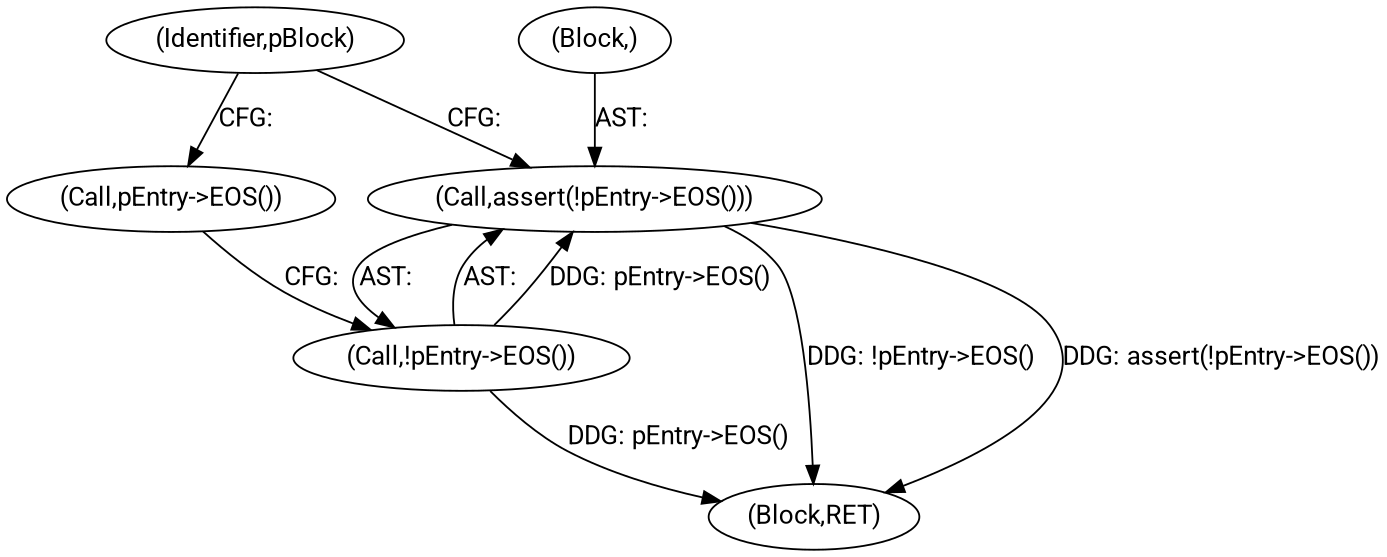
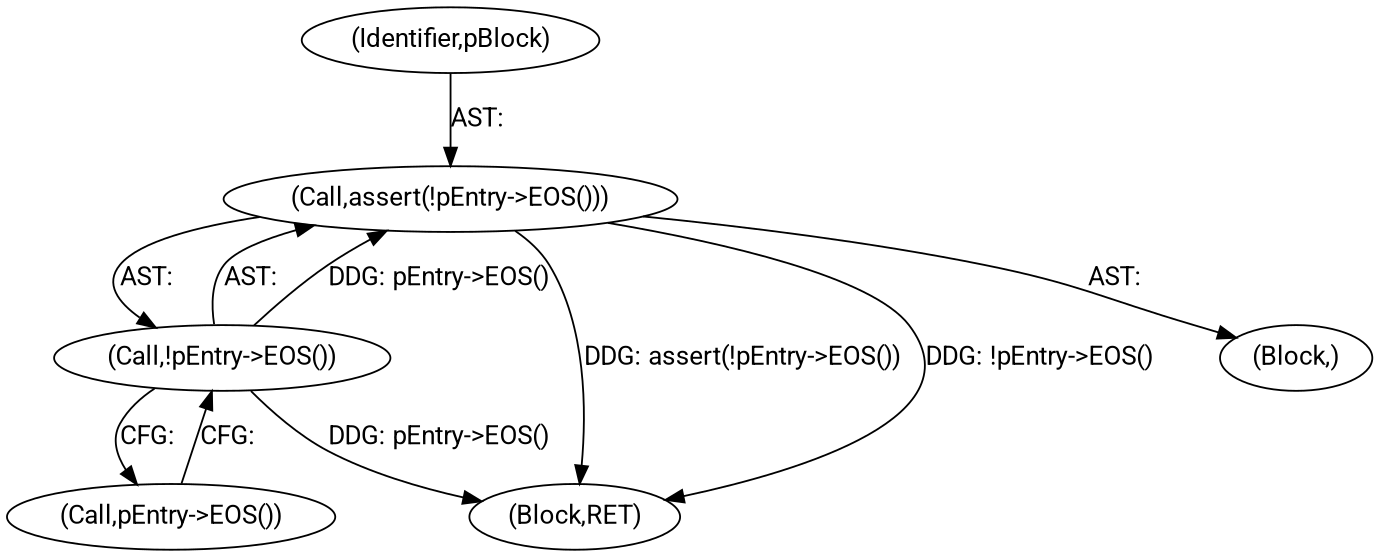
(595, 110) -> (935, 256)
(217, 112) -> (120, 423)
(478, 120) -> (482, 120)
